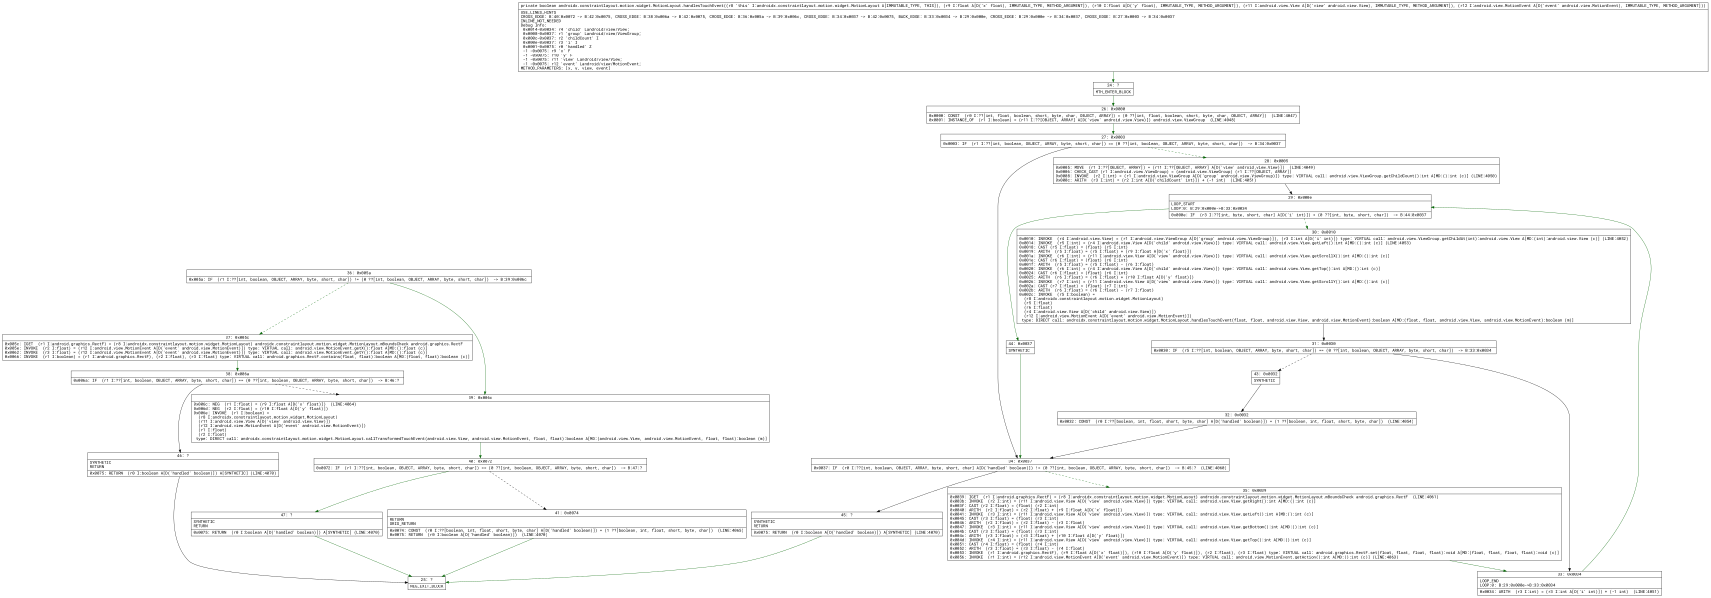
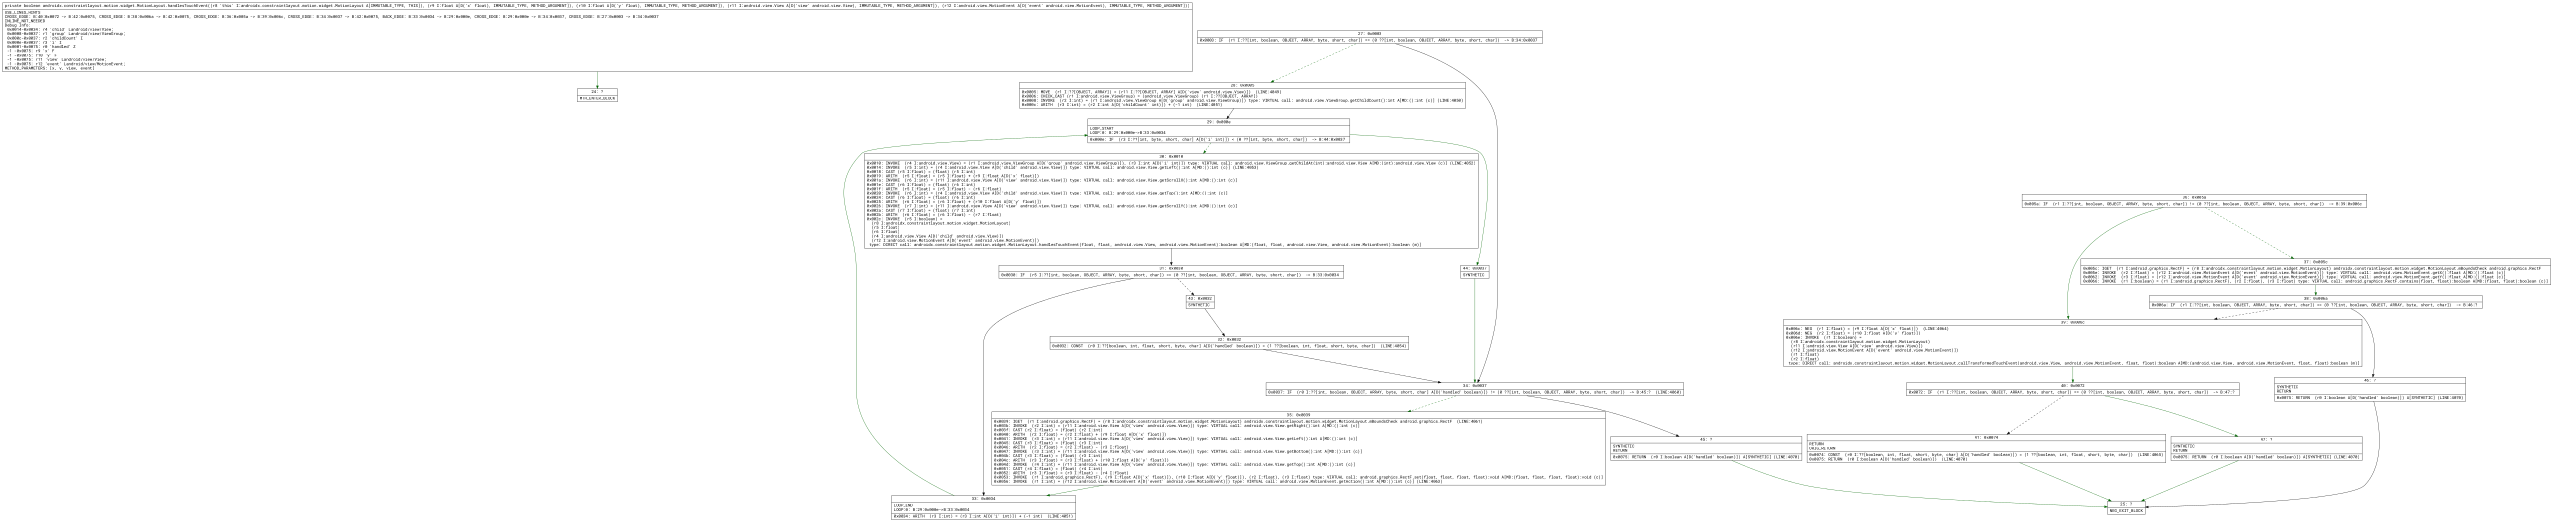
(1113, 115) -> none
